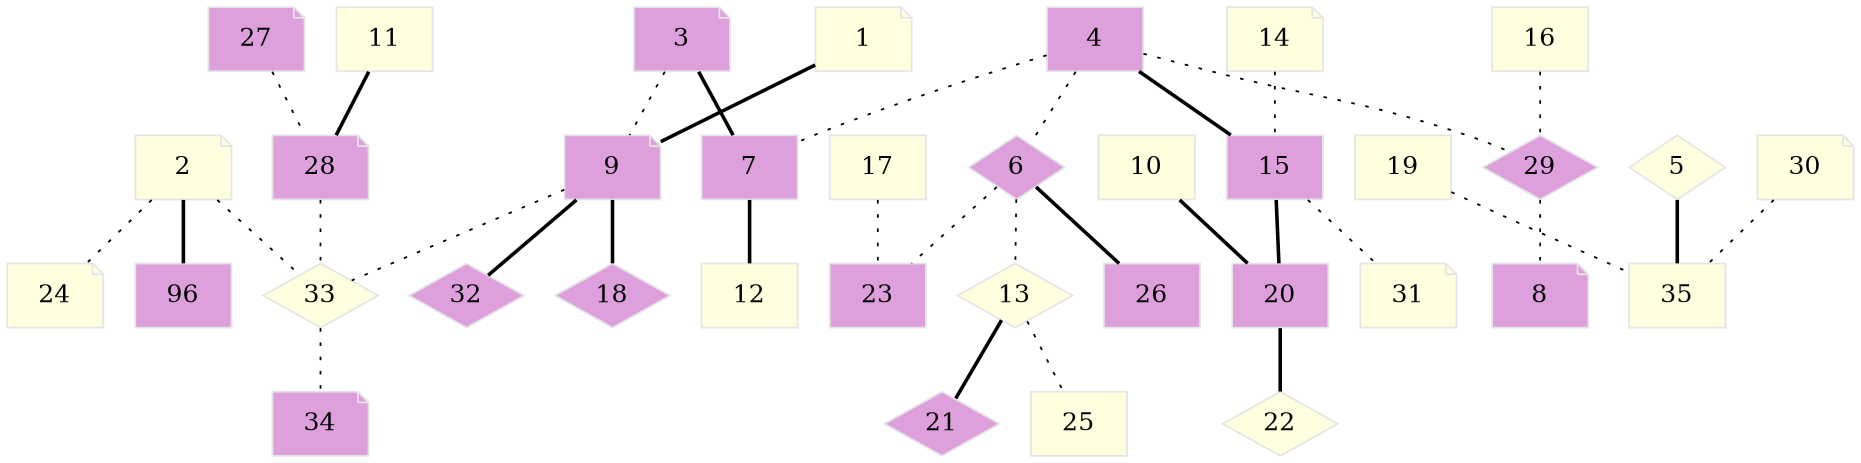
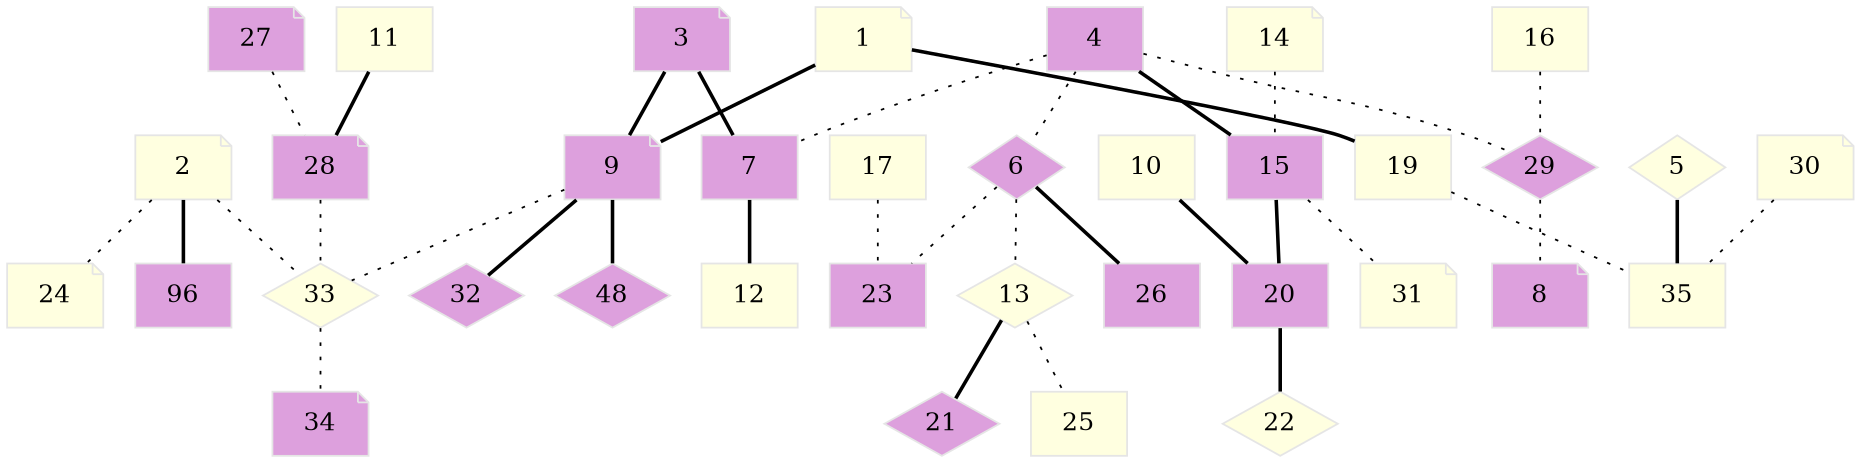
none -> (1134, 92)
(647, 103) -> (647, 103)
(613, 296) -> (613, 296)
